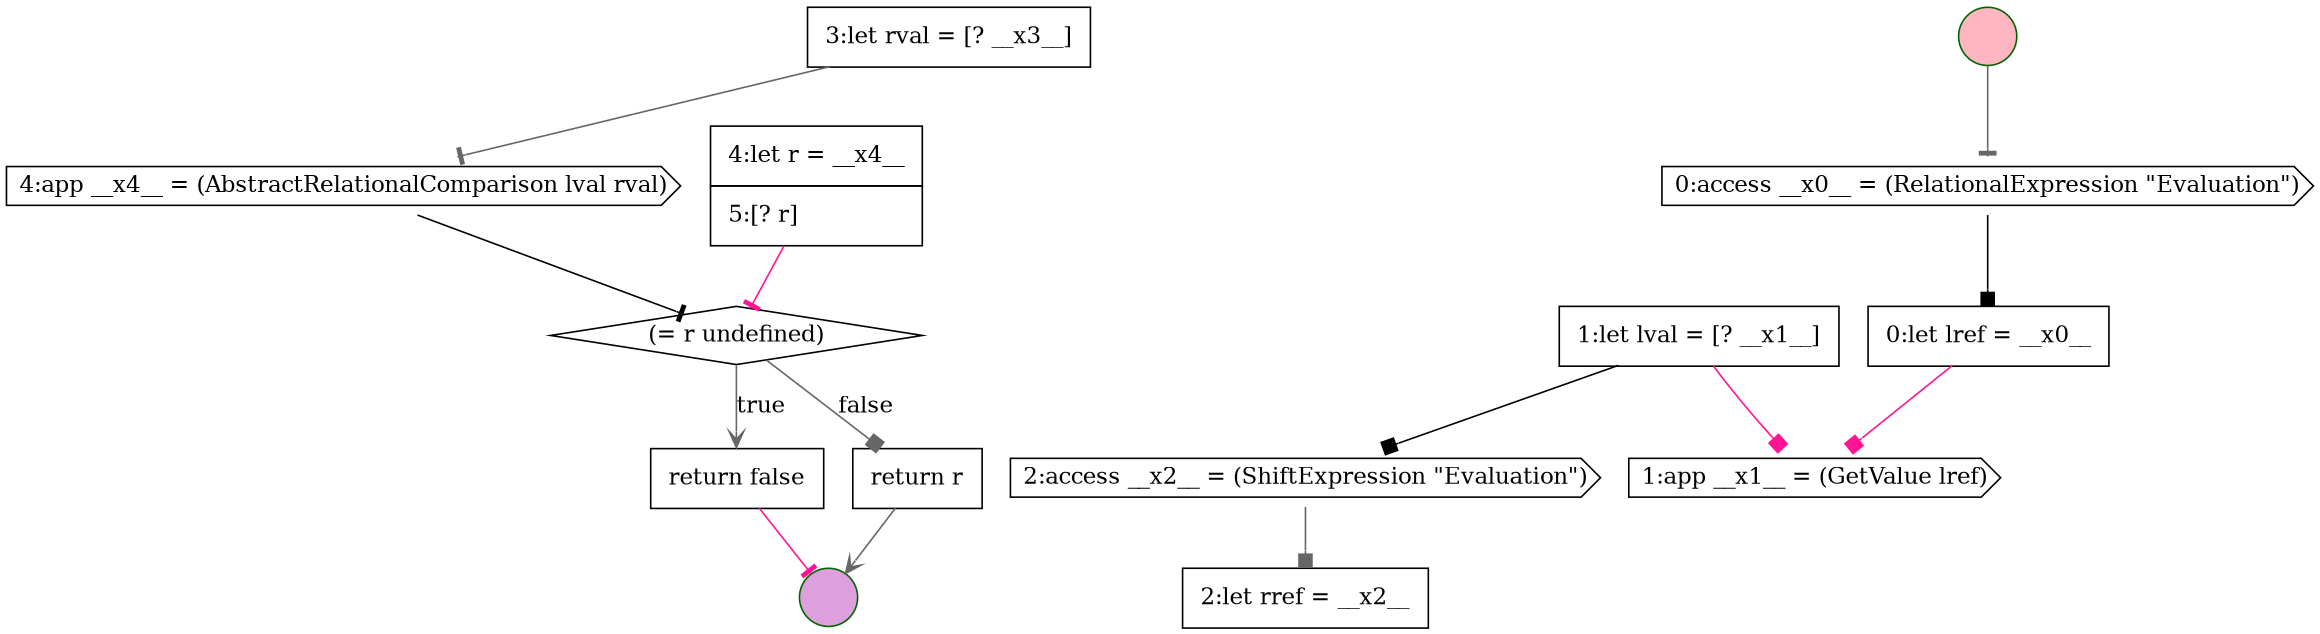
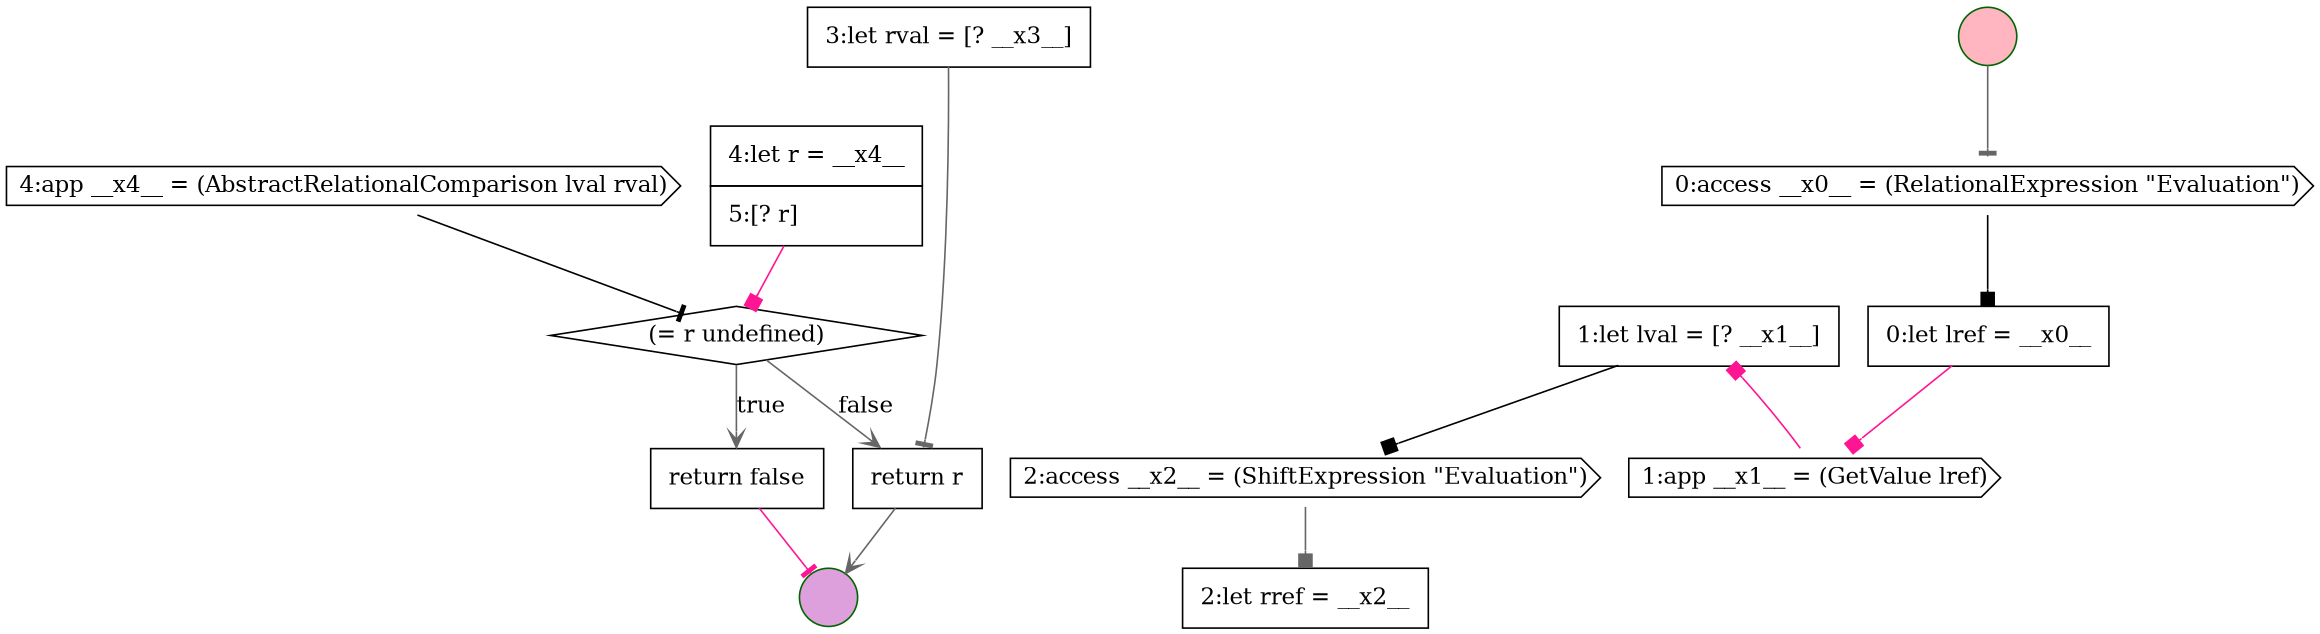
(648, 111) -> (945, 254)
(769, 273) -> (769, 273)
(817, 399) -> (817, 399)
(1742, 402) -> (1772, 412)
